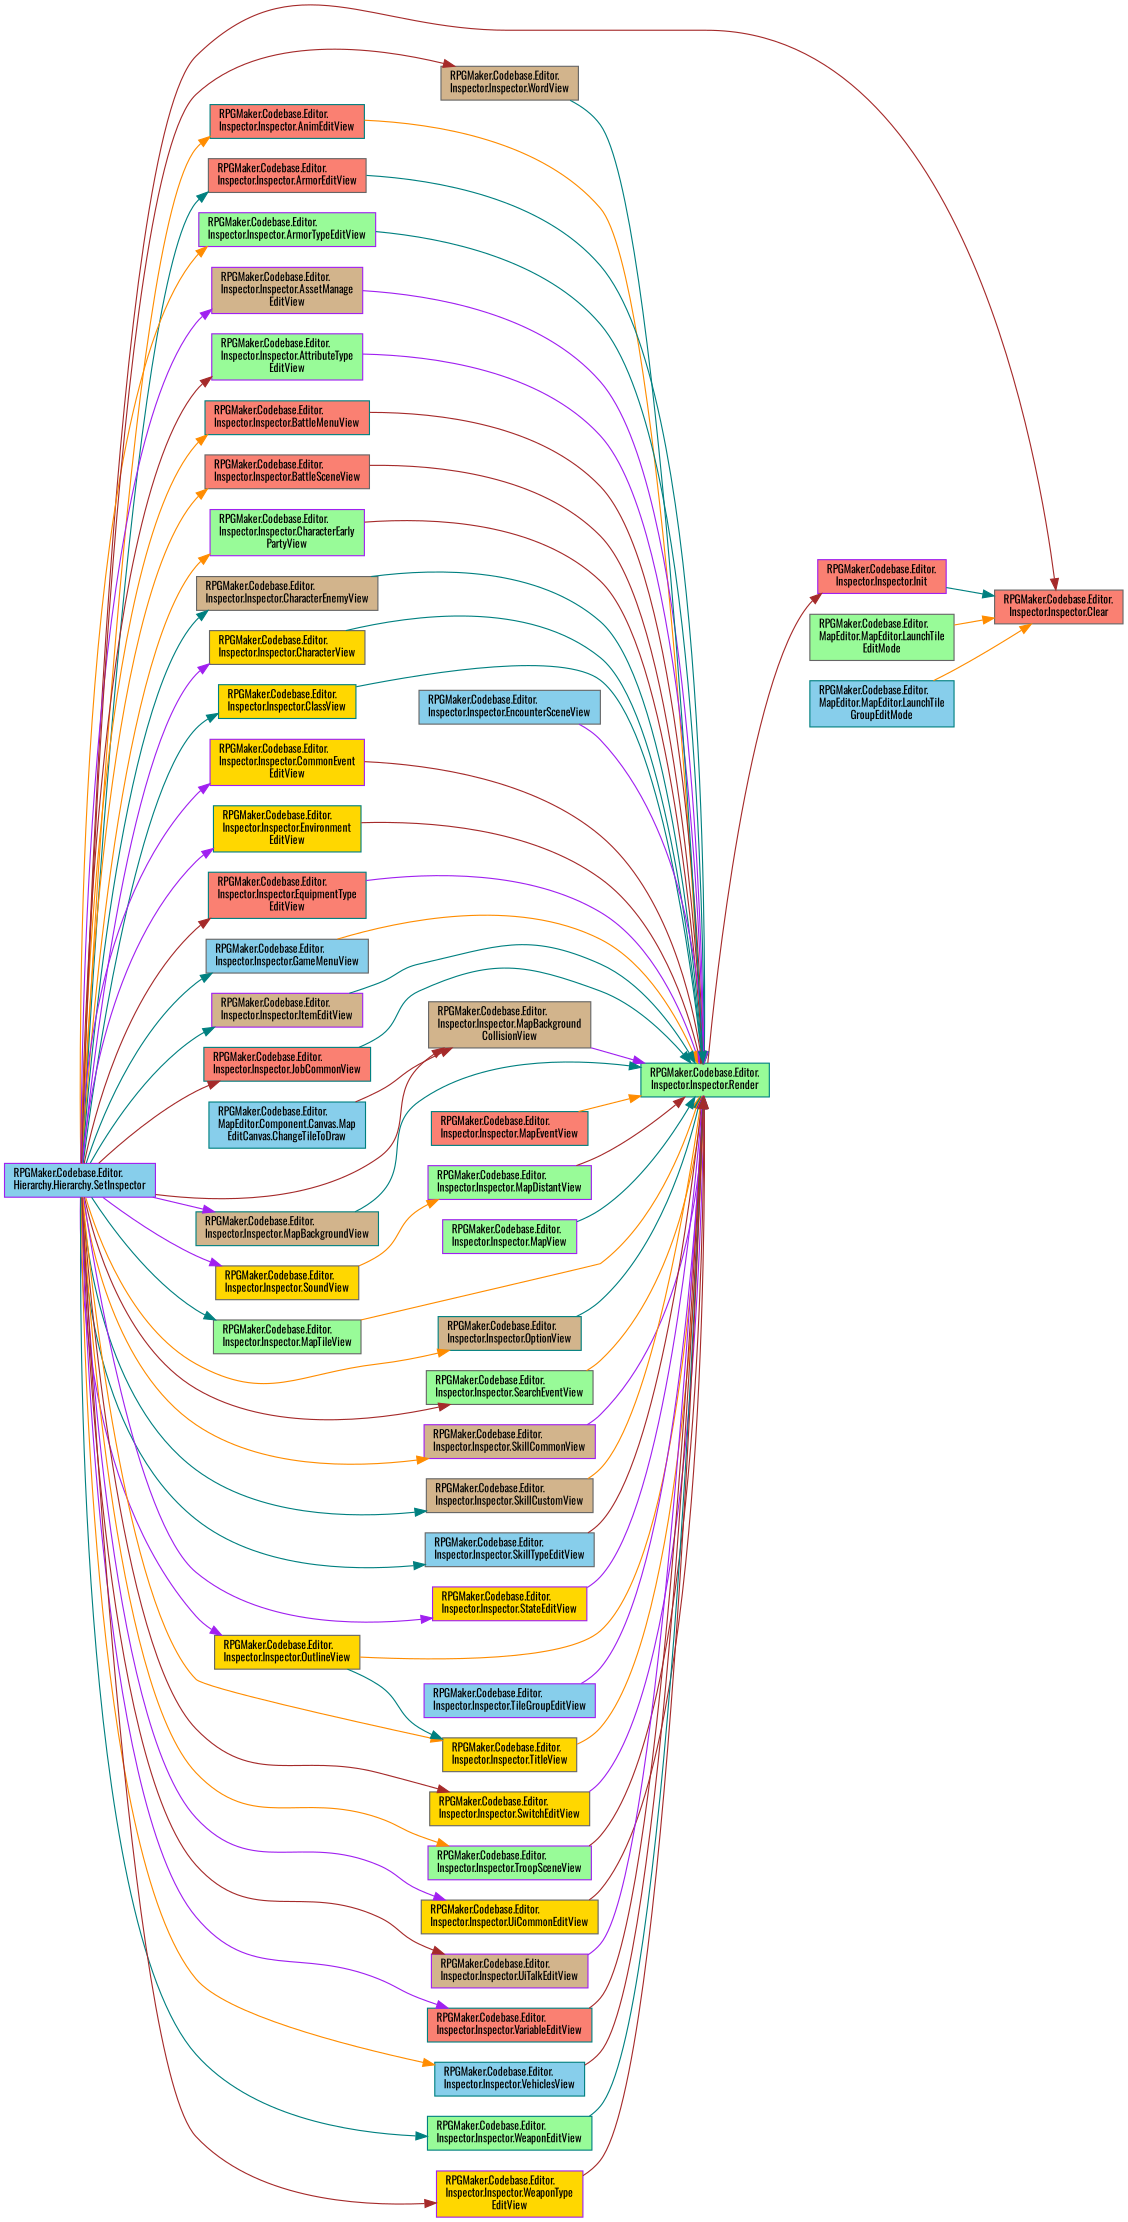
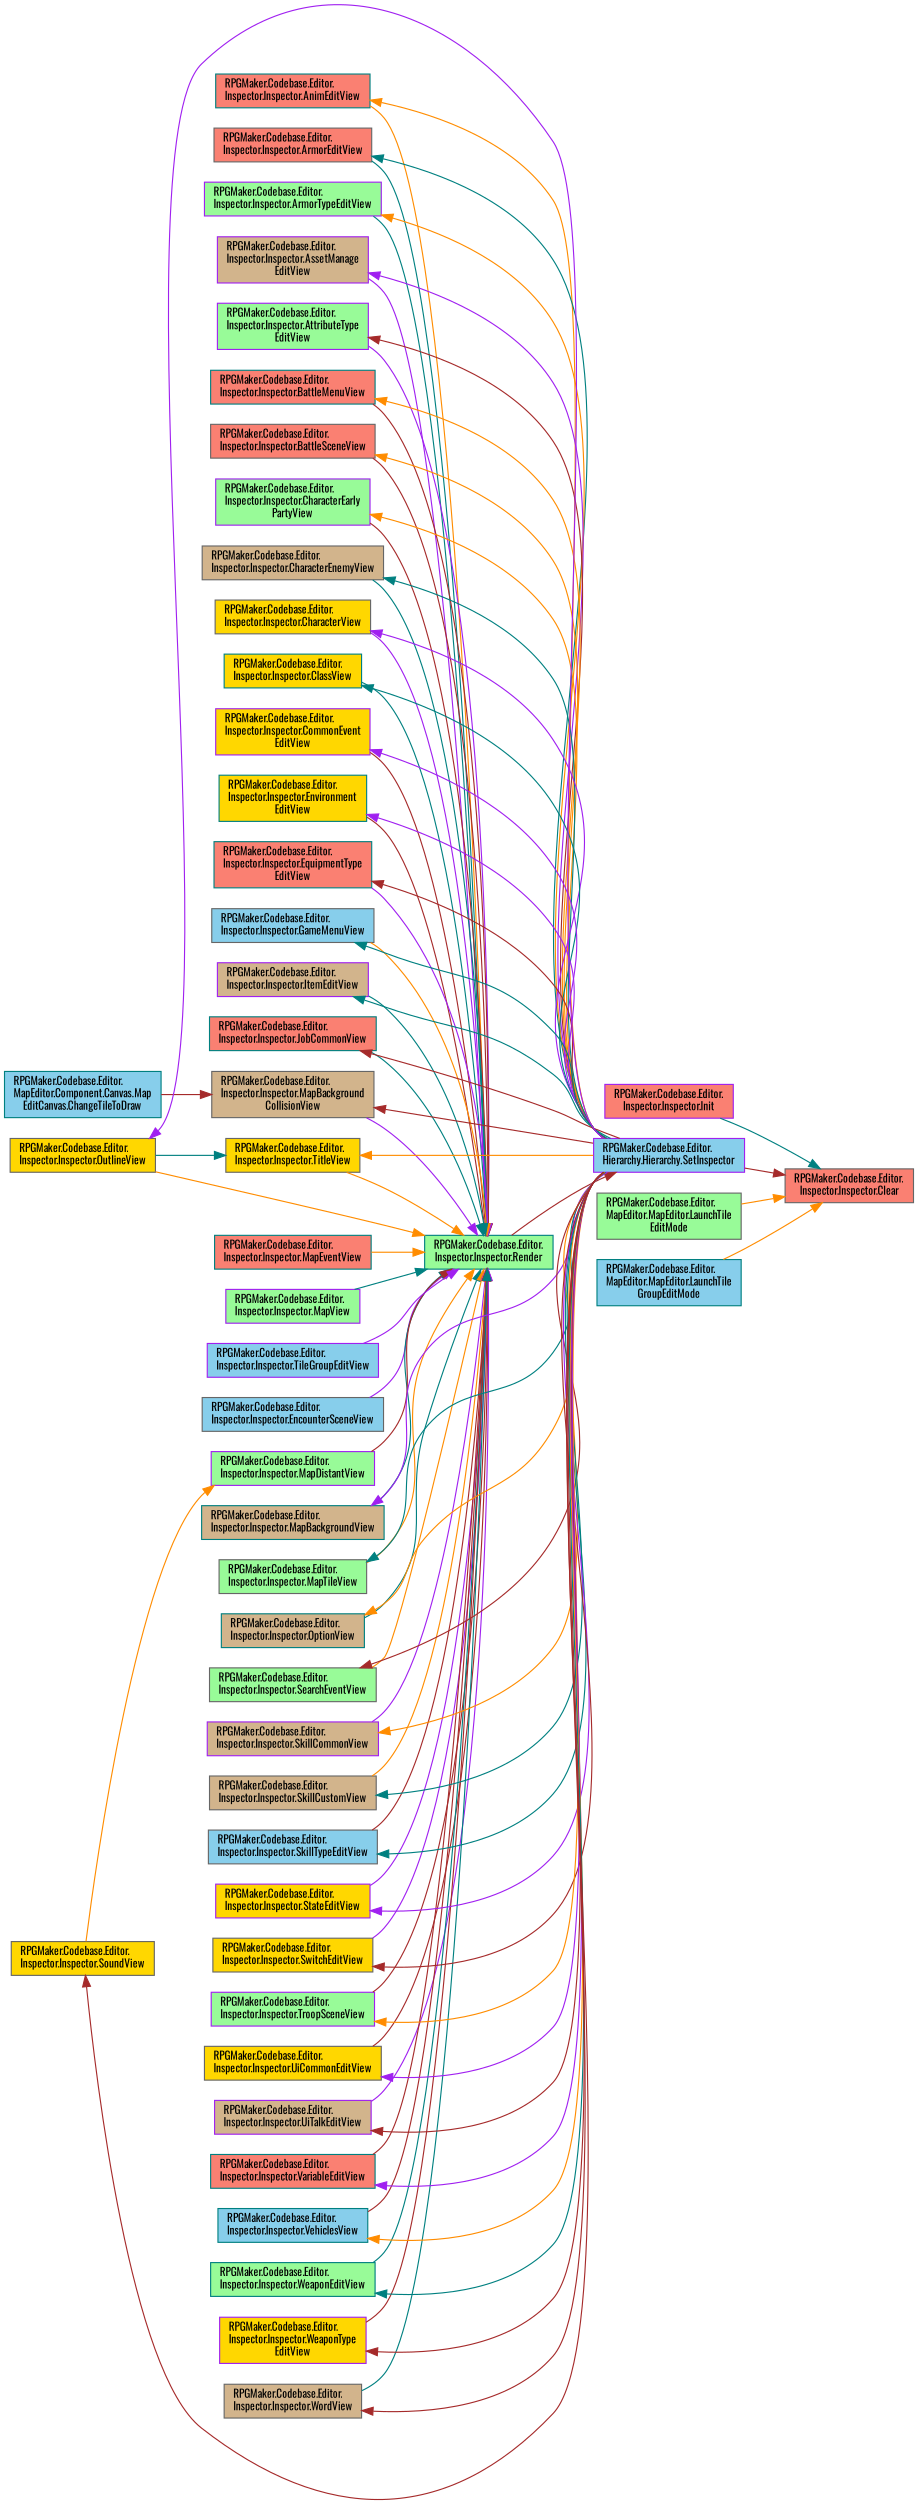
(638, 720) -> (460, 904)
(739, 826) -> (557, 1204)
(155, 1233) -> (579, 2325)
